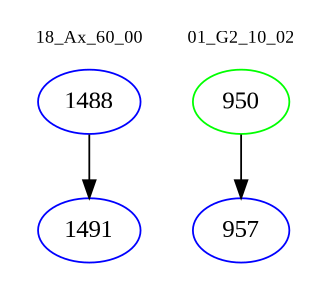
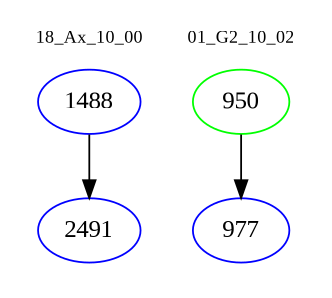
(90, 38) -> (90, 38)
(89, 230) -> (89, 230)
(241, 230) -> (241, 230)
